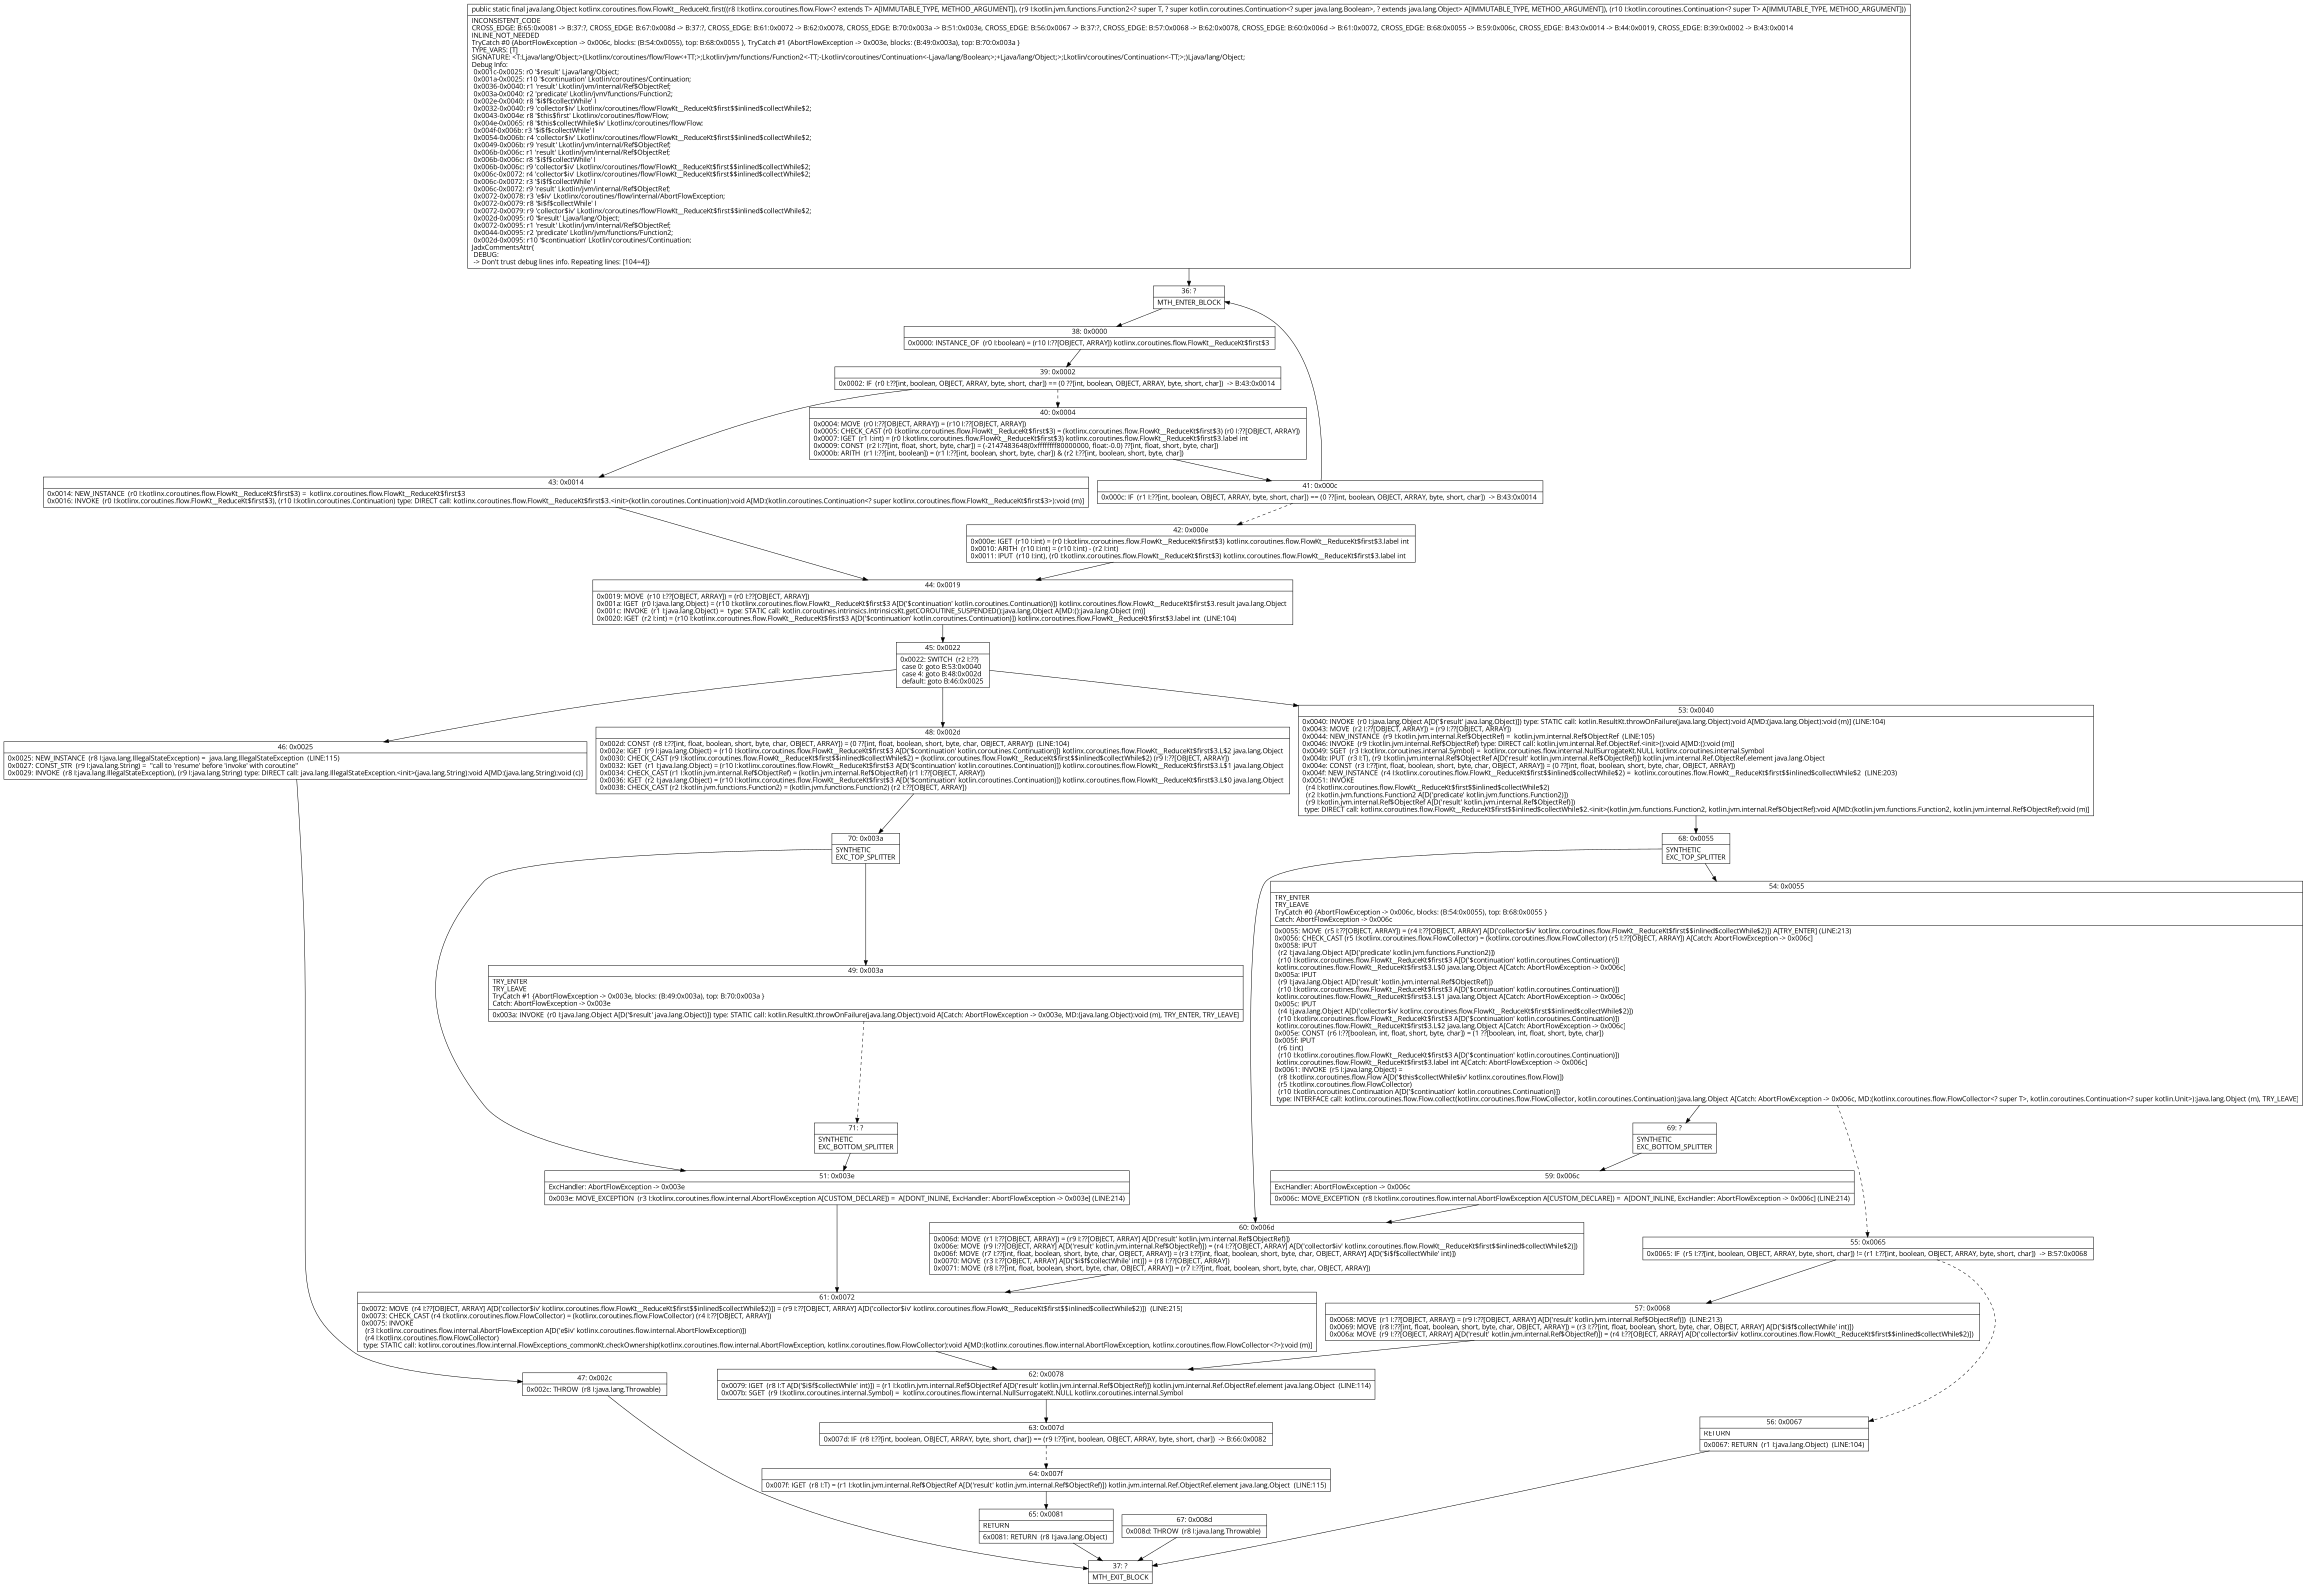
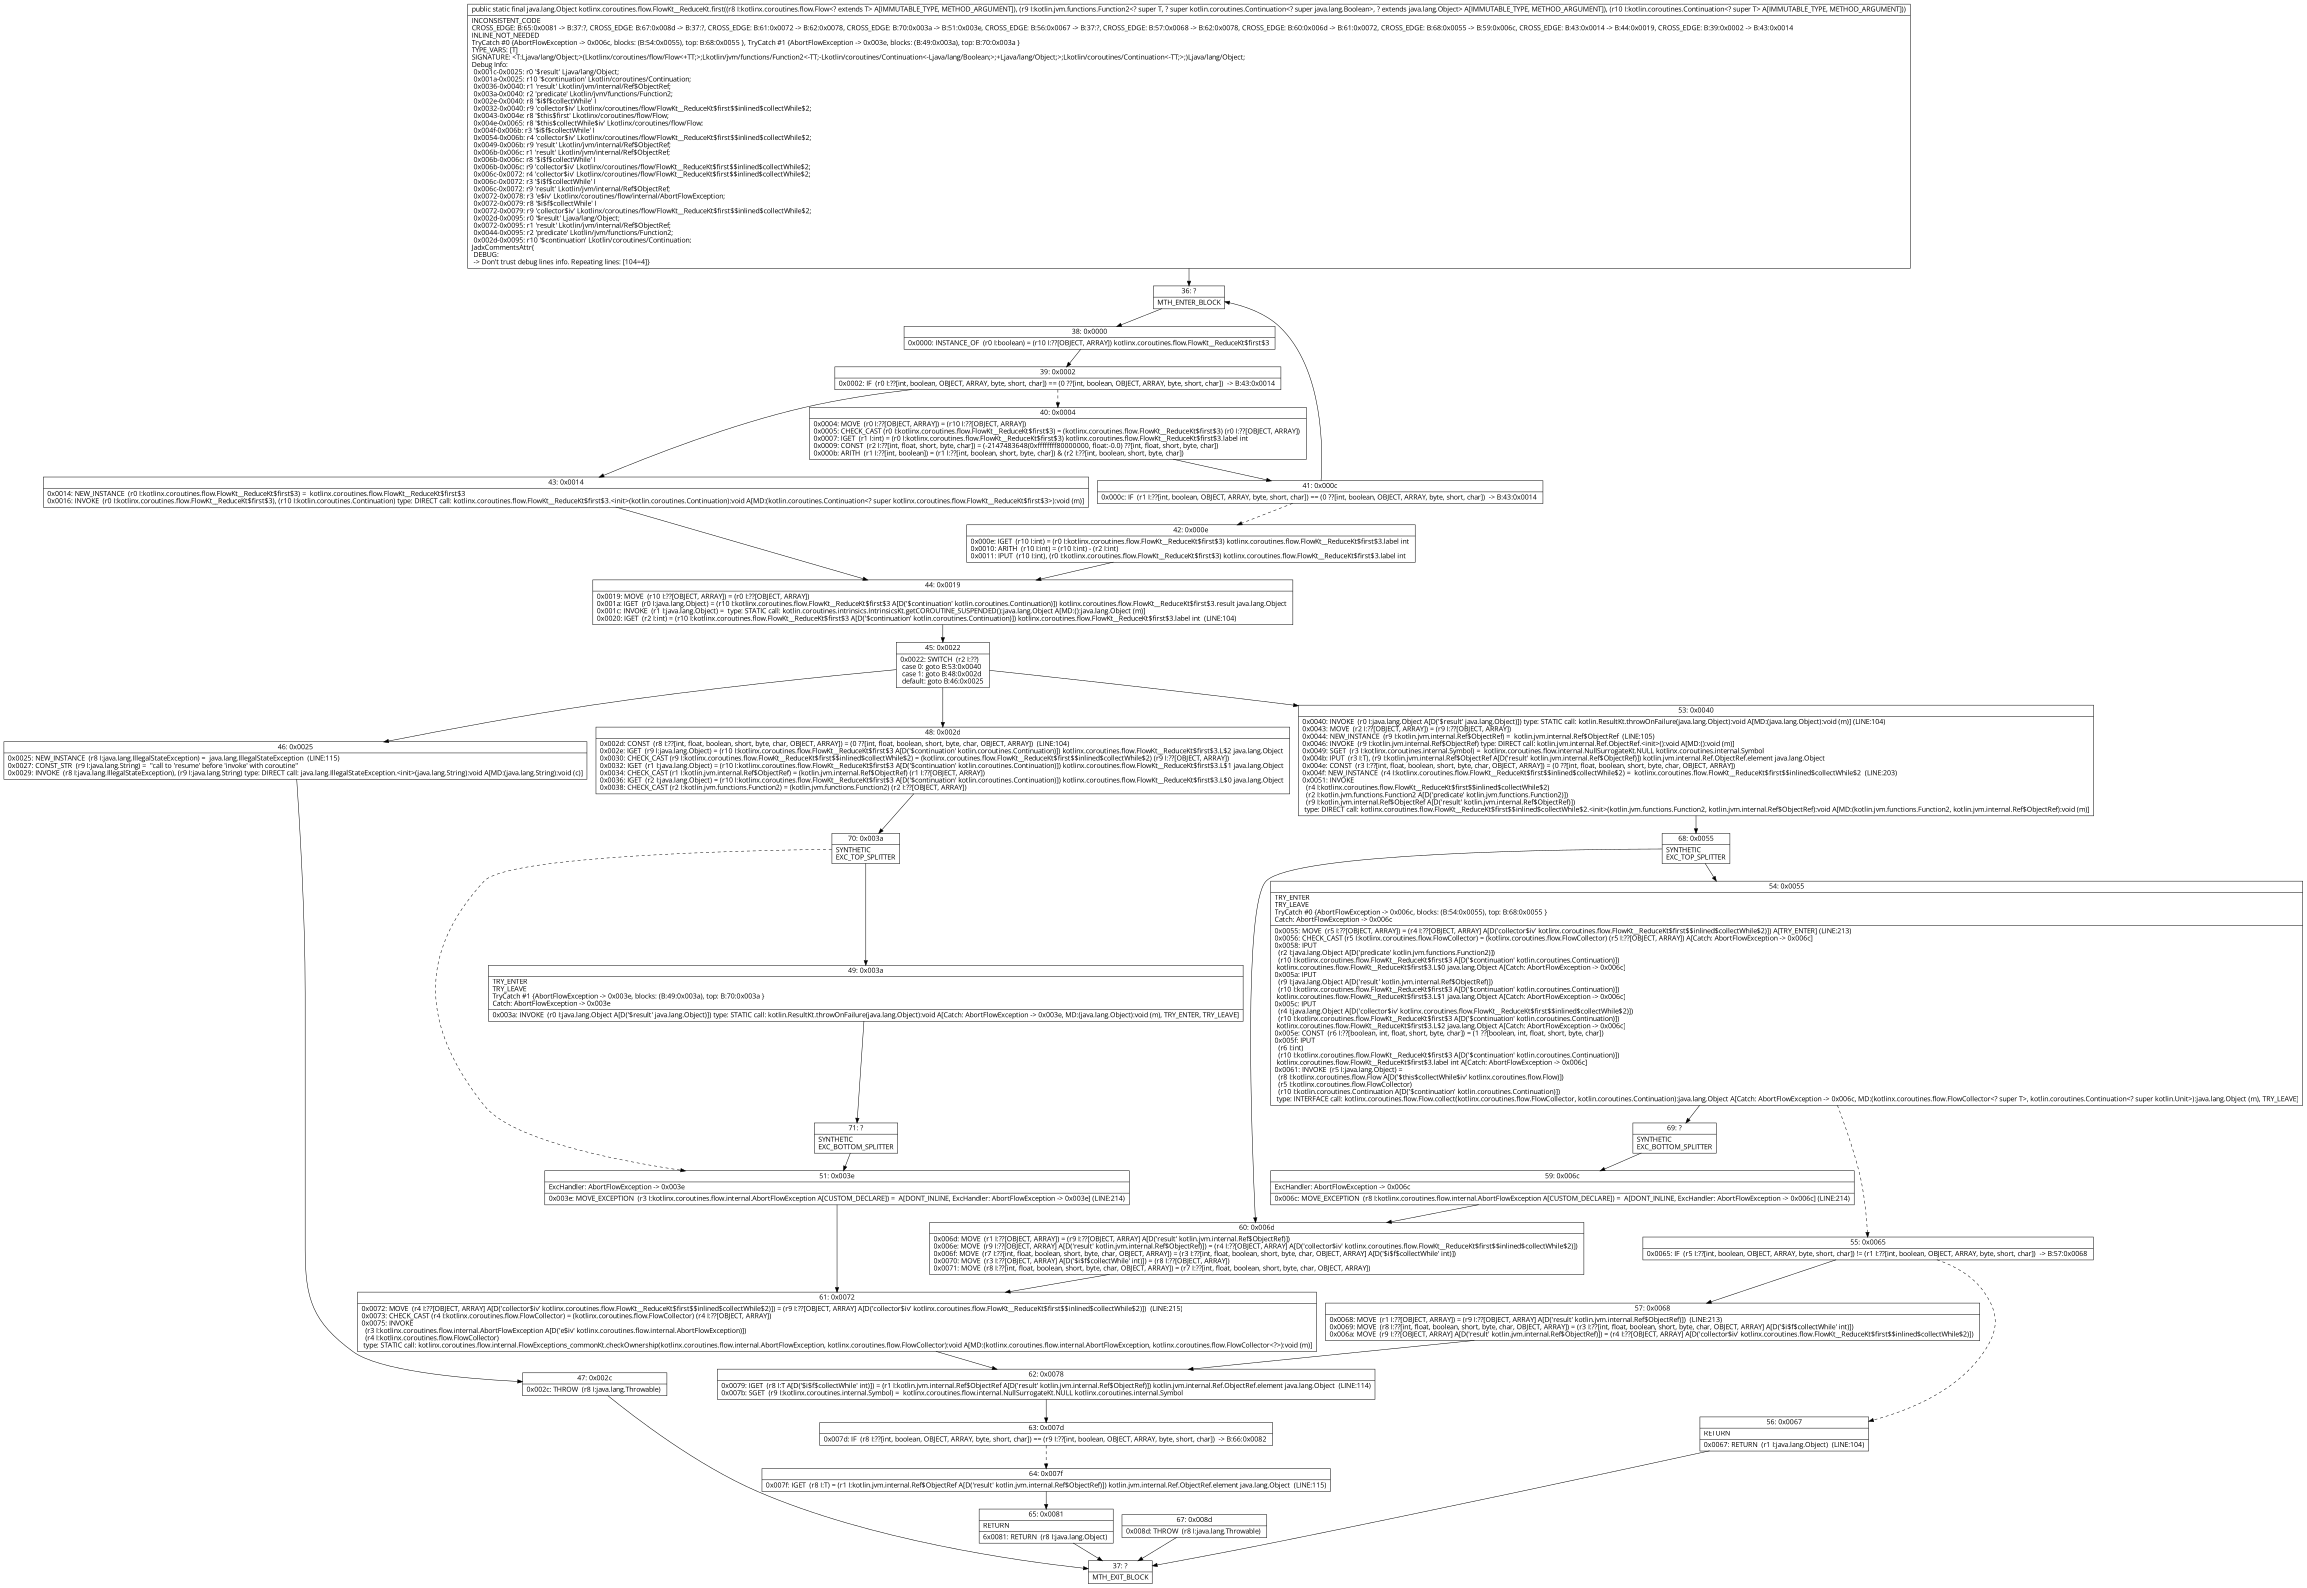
(941, 674) -> (941, 674)
(453, 925) -> (453, 925)
(861, 1070) -> (861, 1070)
